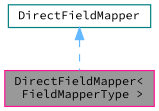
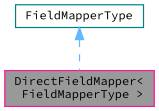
(80, 16) -> (80, 16)
